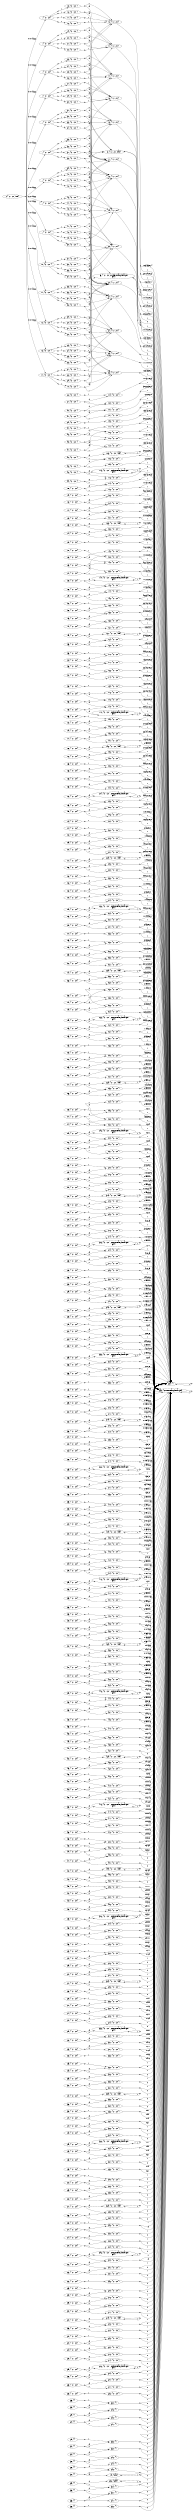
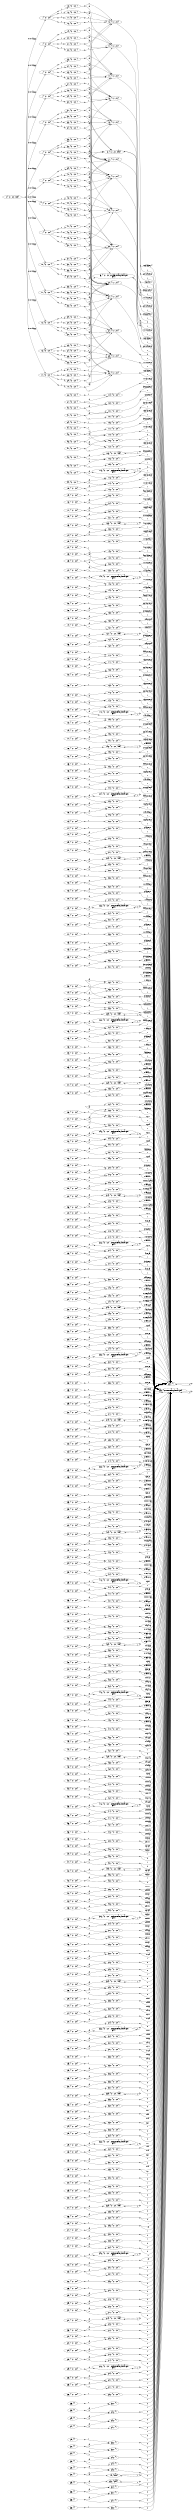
(114, 983) -> none
none -> (73, 1662)
